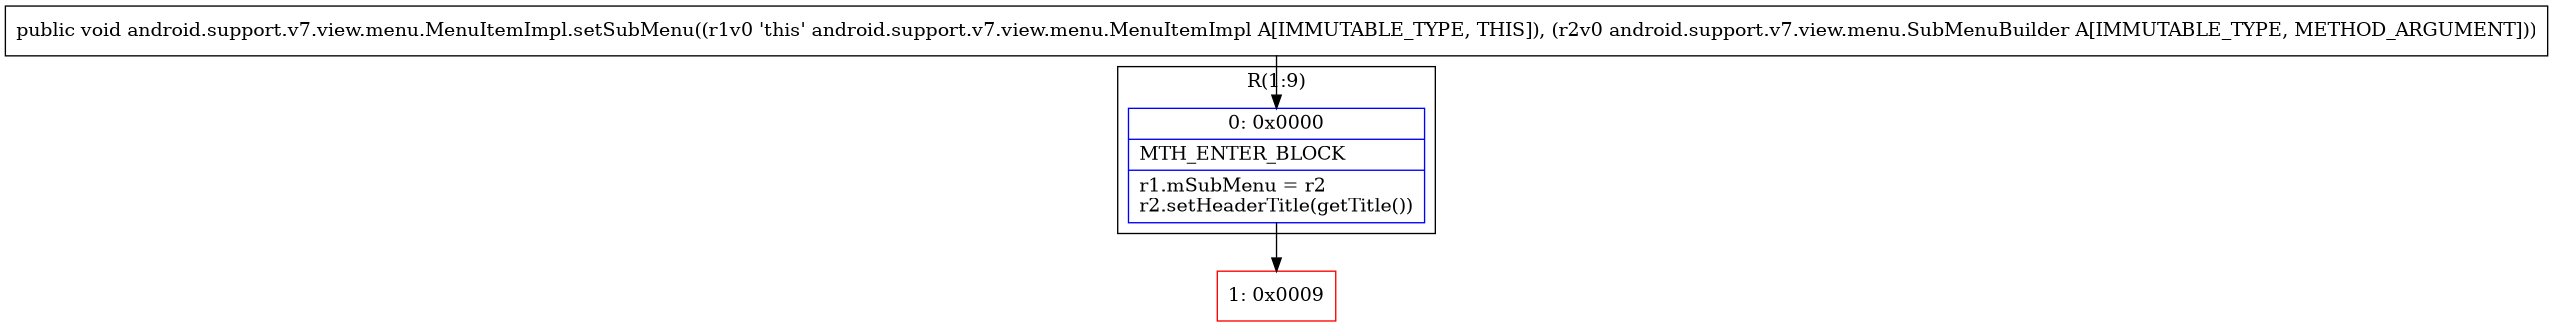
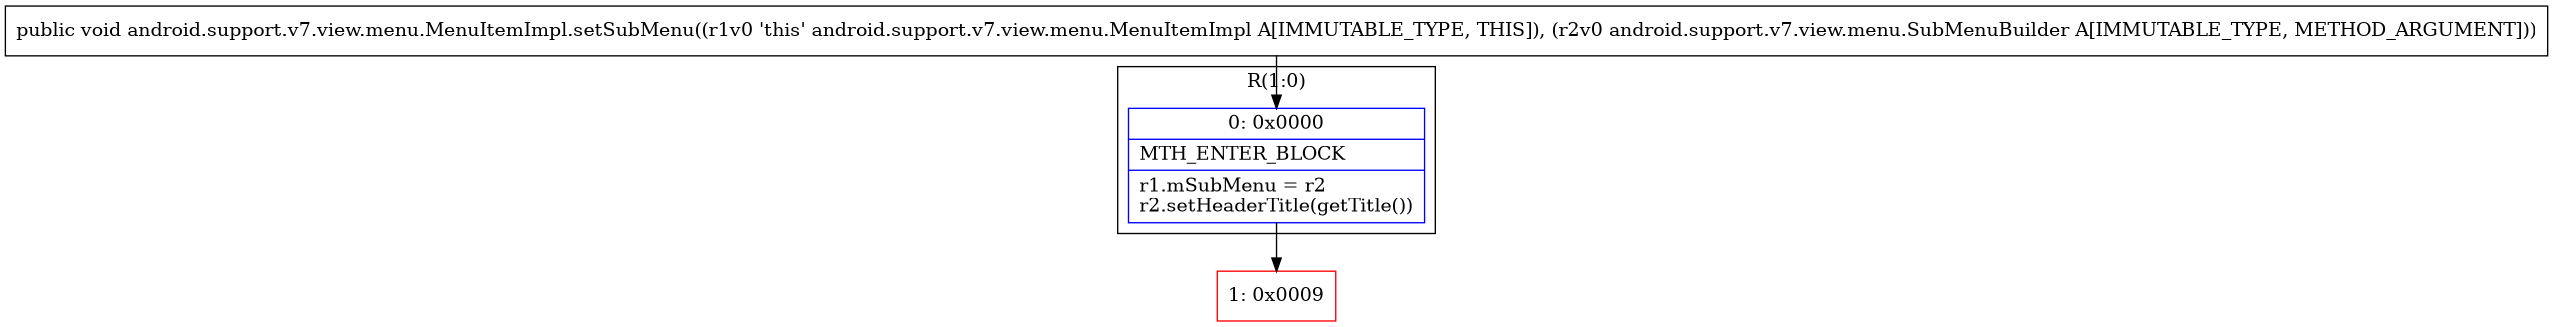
(1277, 82) -> (1277, 82)
